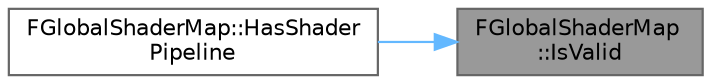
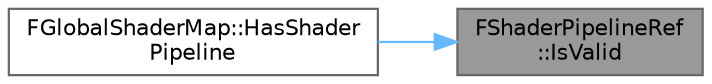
(580, 42) -> (580, 42)
